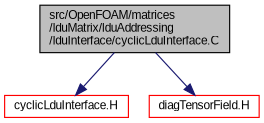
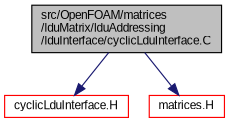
(204, 106) -> (187, 106)
